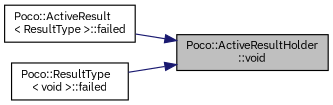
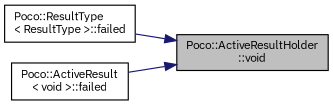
(70, 24) -> (70, 24)
(70, 81) -> (70, 81)
